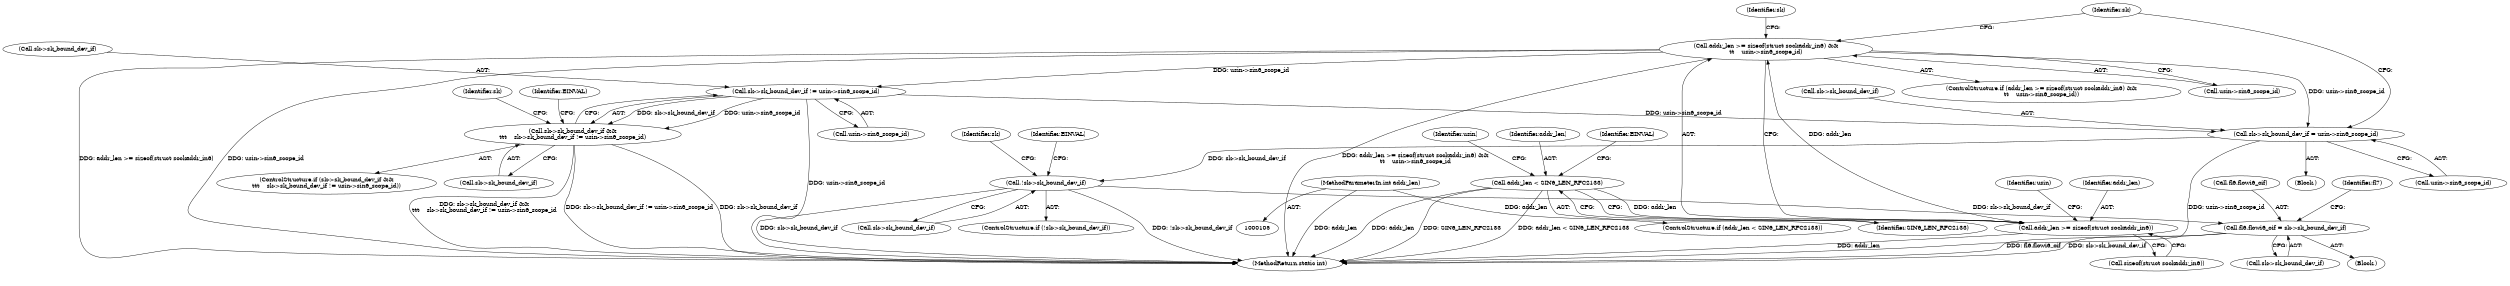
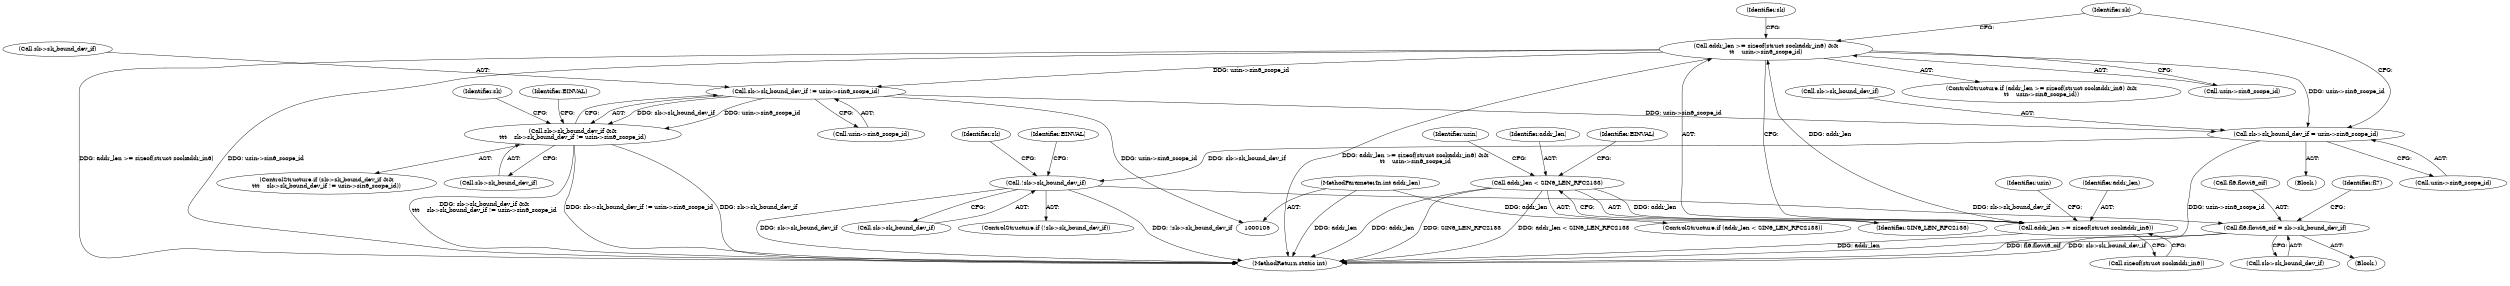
(1616, 208) -> (1616, 208)
(902, 256) -> (1082, 117)
